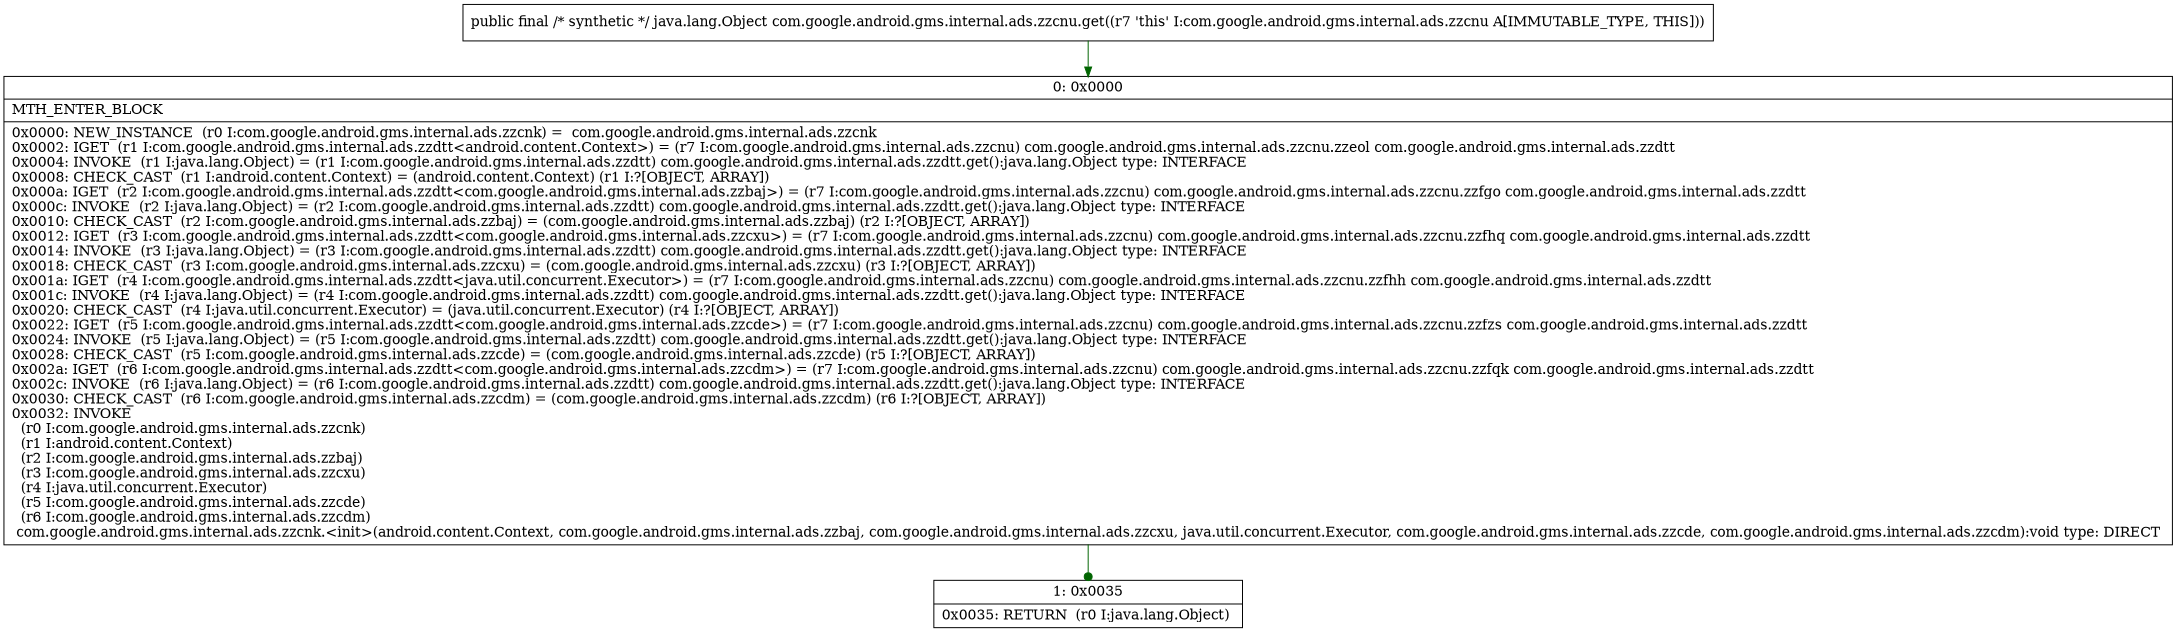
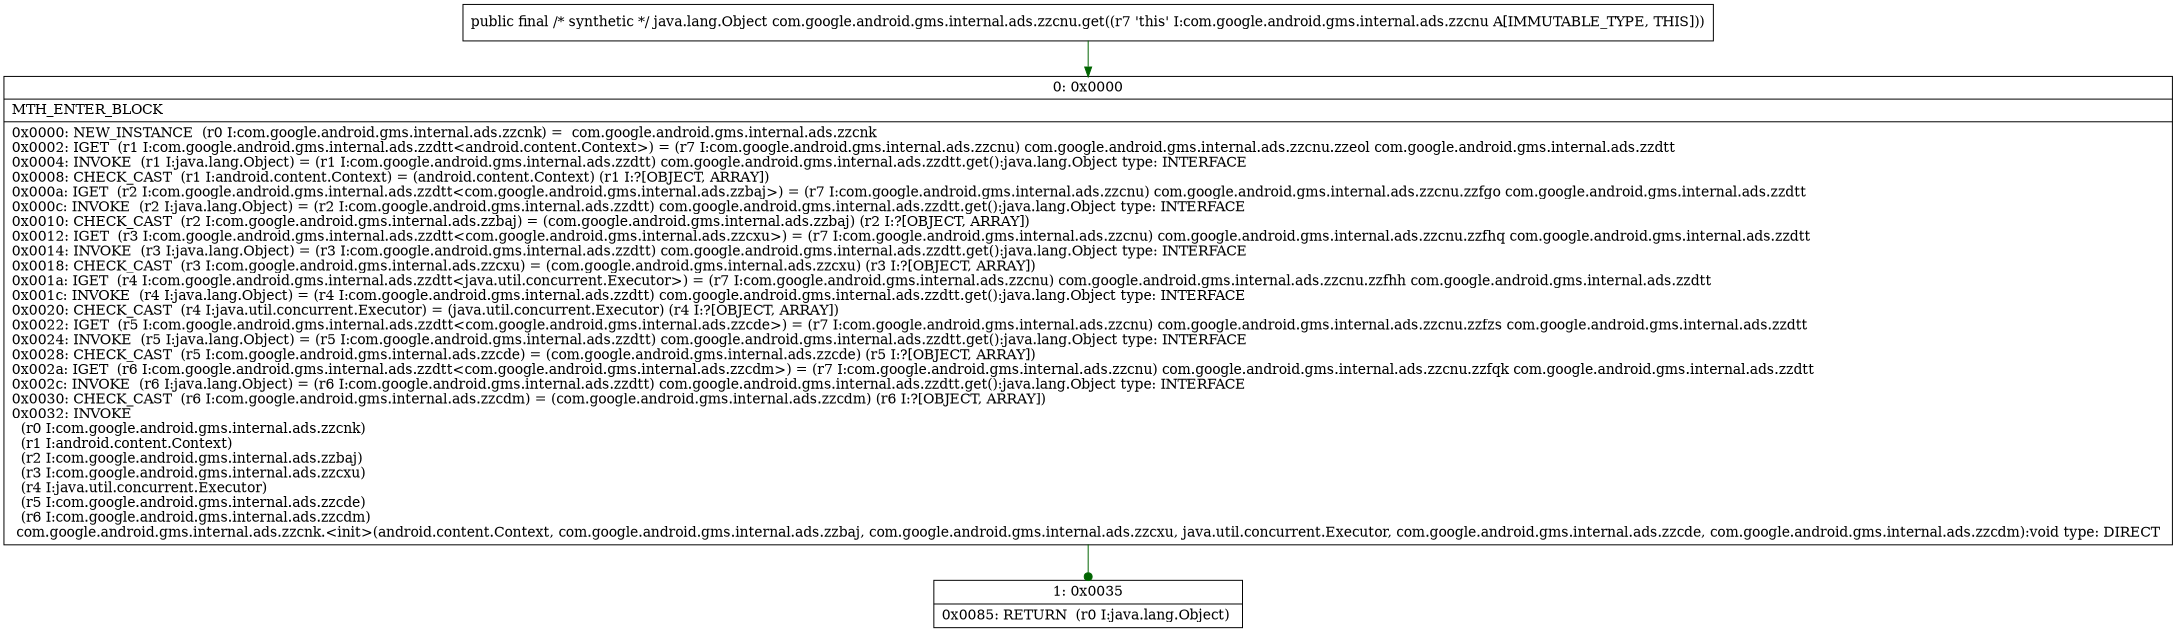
(1088, 615) -> (1088, 615)
